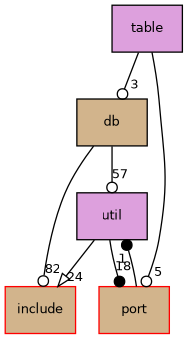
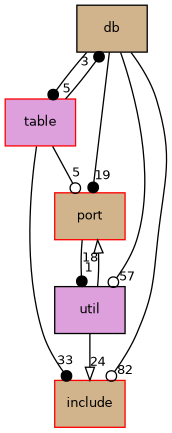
(147, 29) -> (40, 122)
none -> (71, 71)
(131, 71) -> (81, 80)
none -> (102, 117)
(113, 258) -> (99, 270)
none -> (31, 262)
